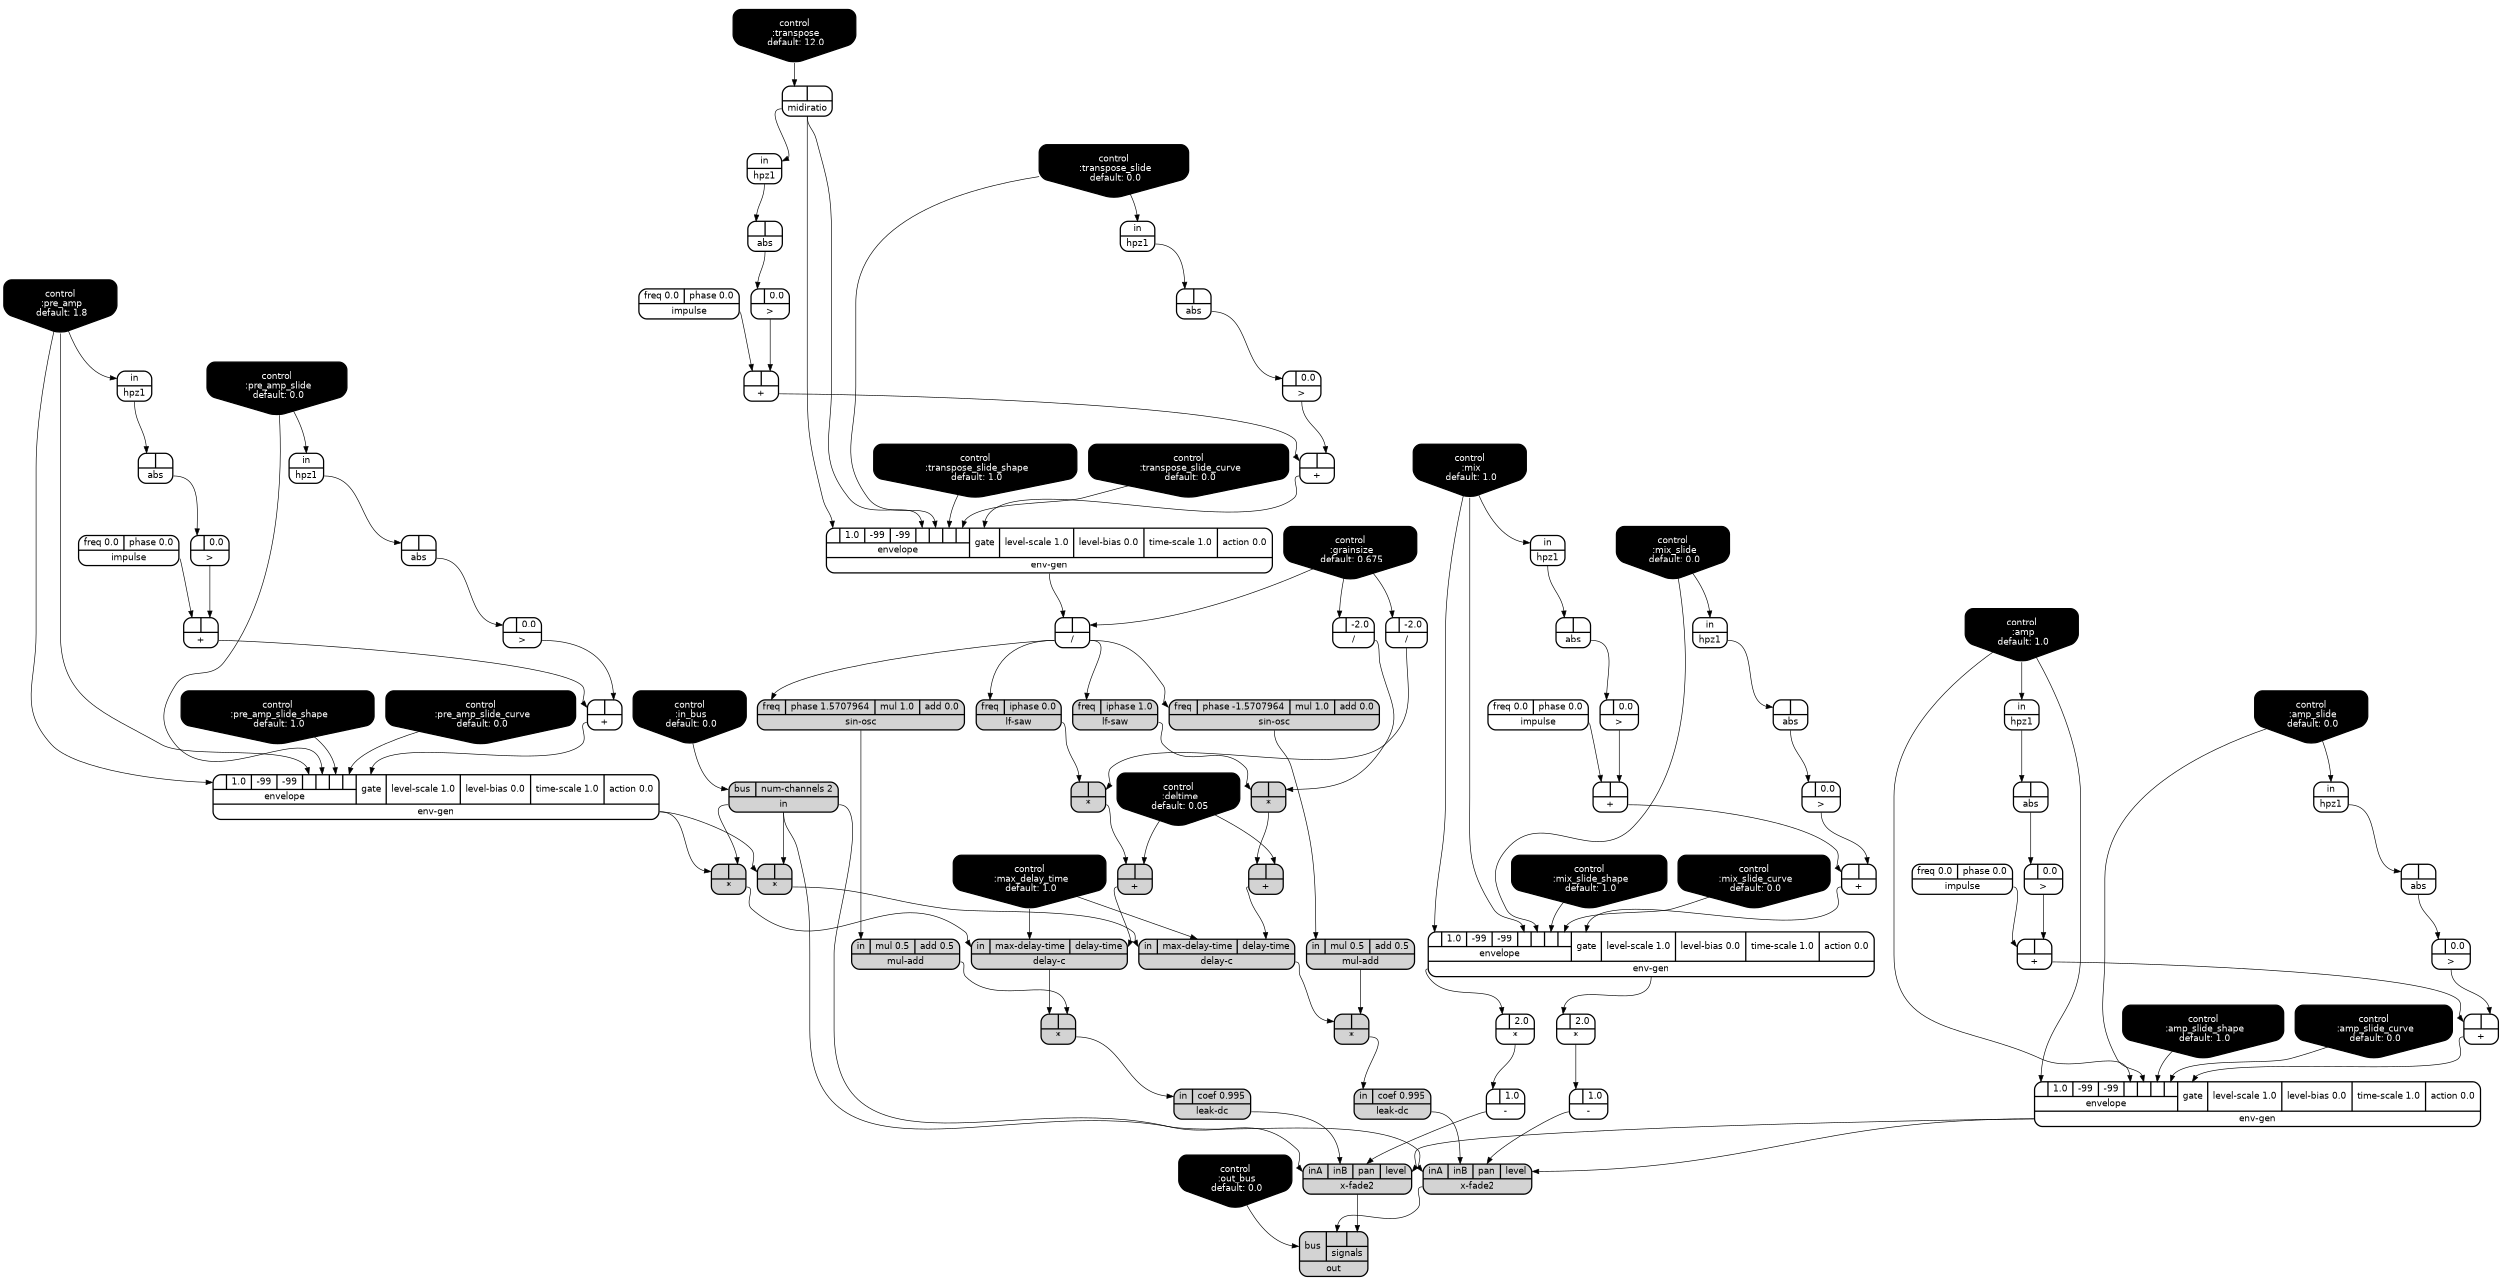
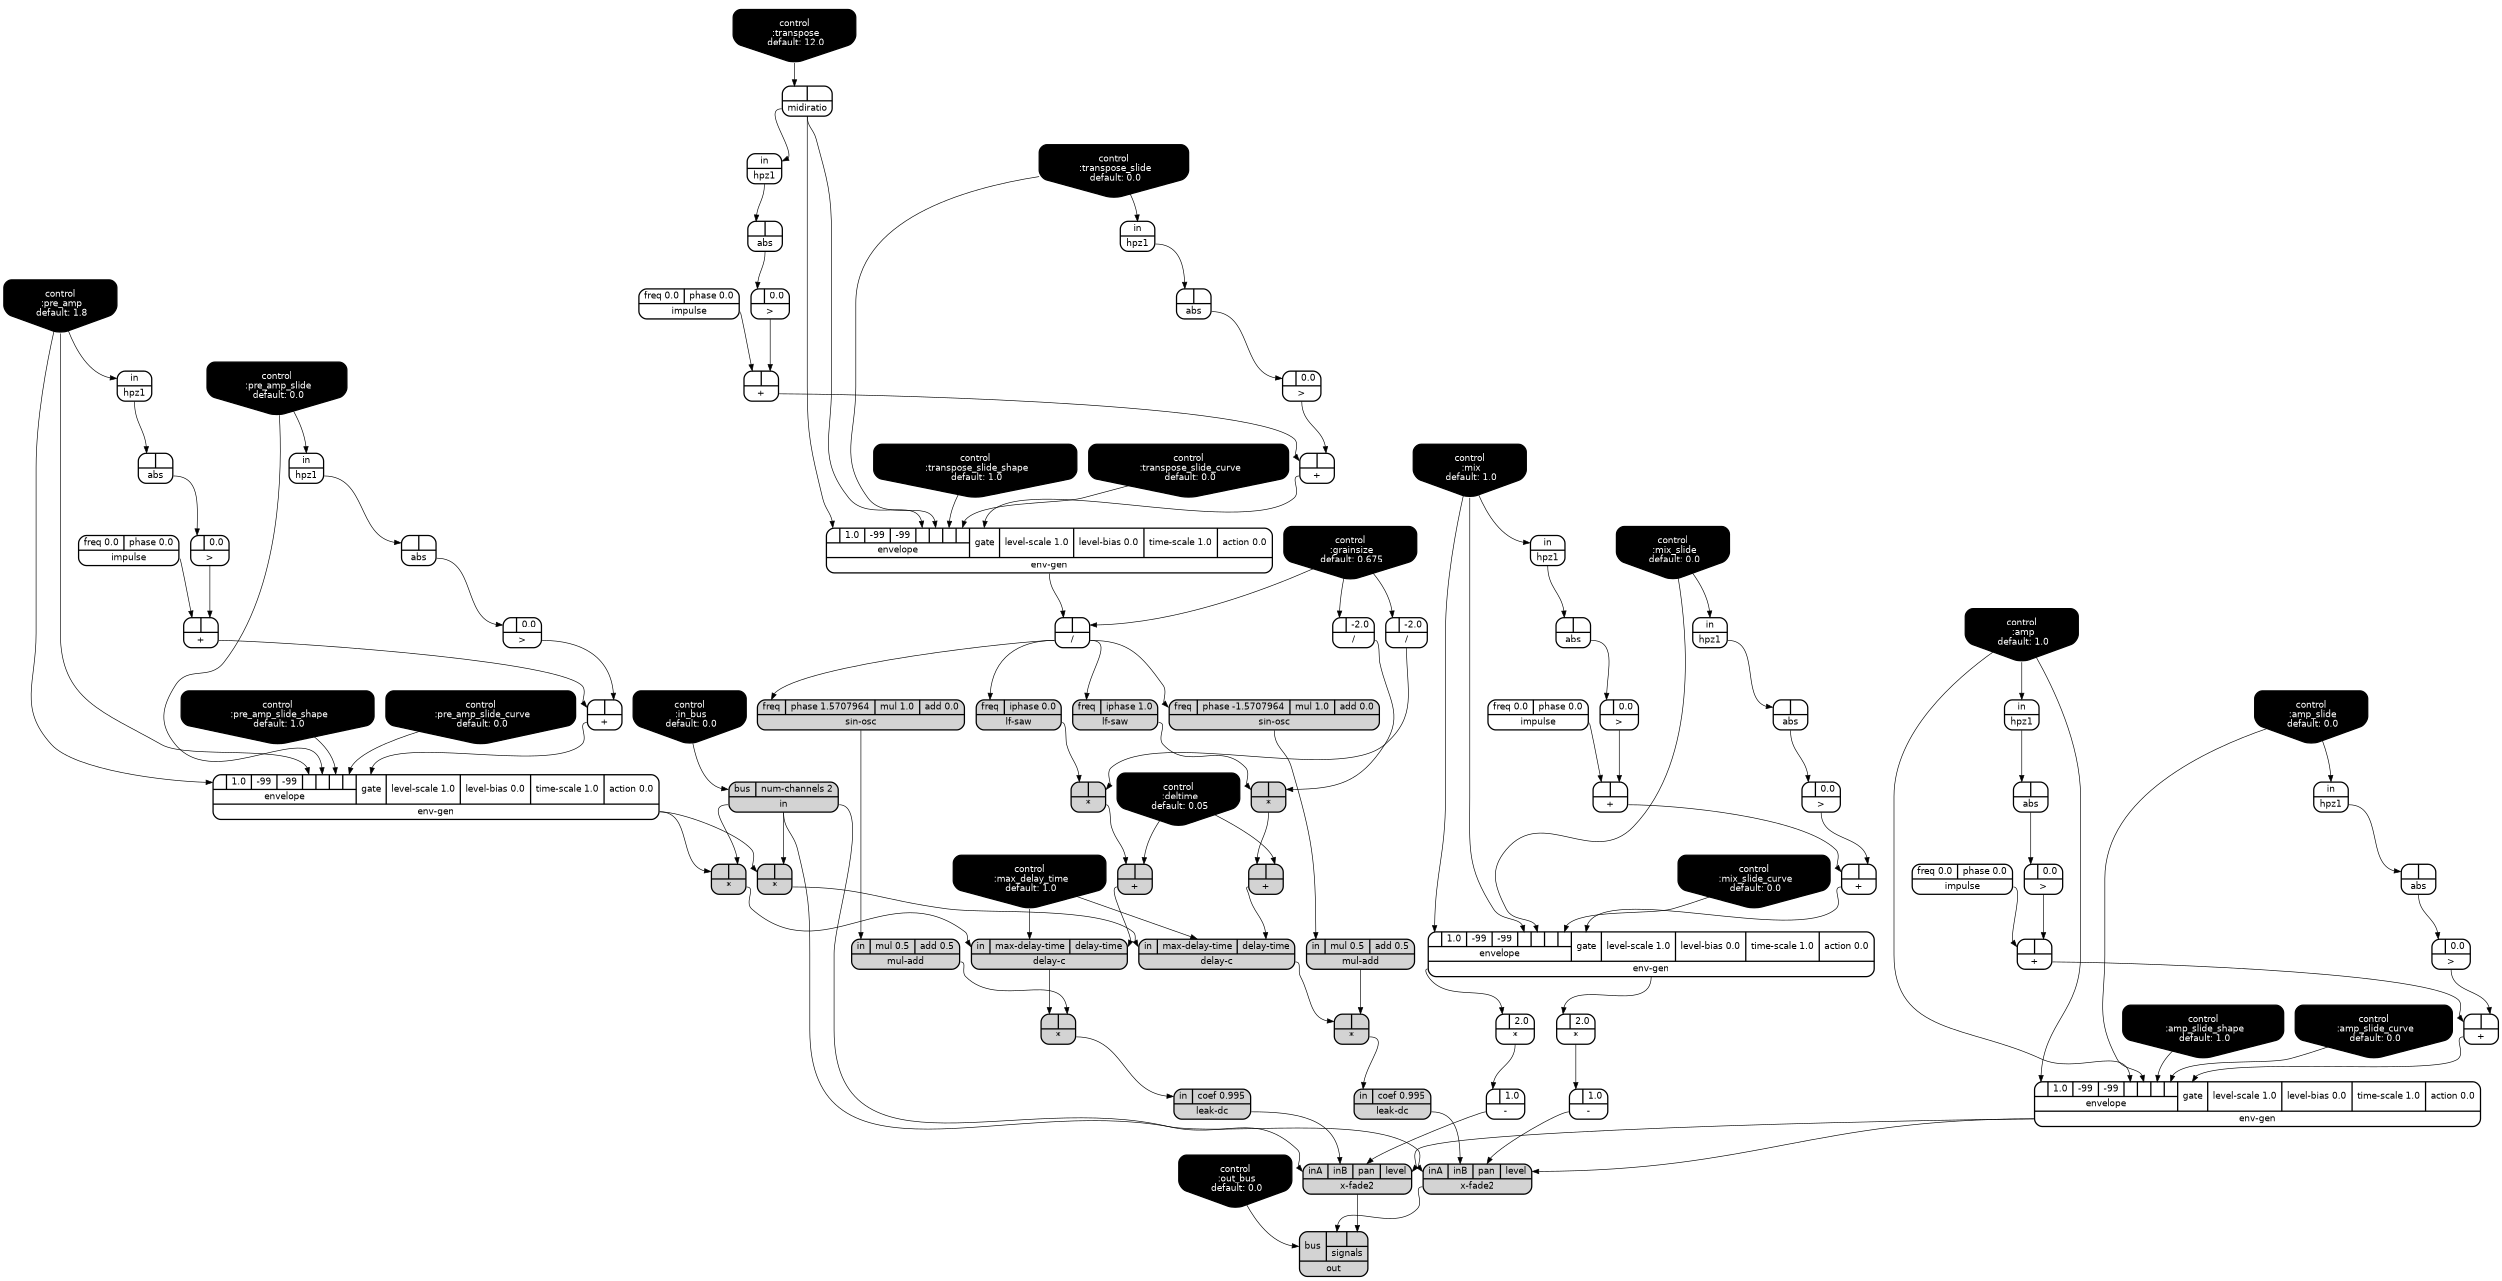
(1589, 879) -> none
